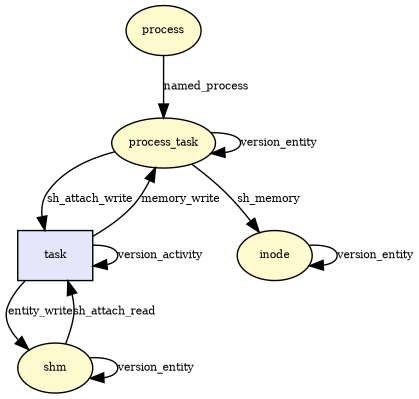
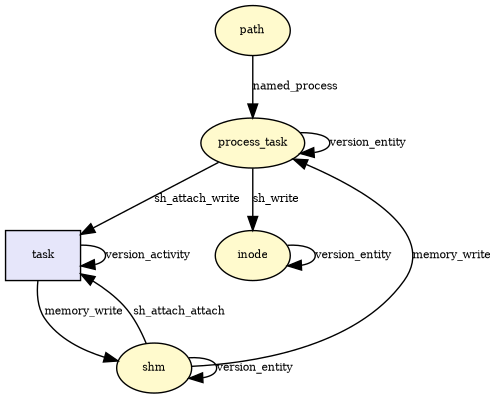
(164, 31) -> (253, 31)
(269, 199) -> (276, 199)
(125, 213) -> (383, 304)
(41, 312) -> (84, 312)
(115, 312) -> (180, 312)
